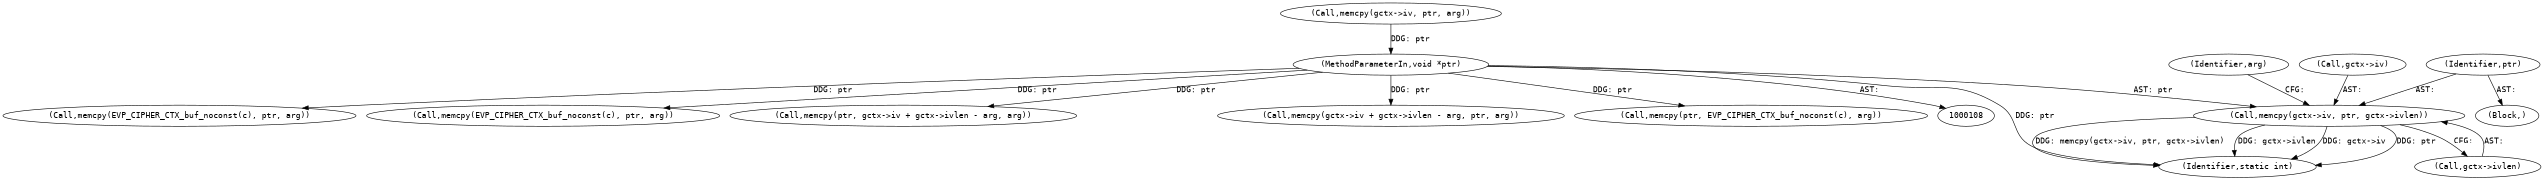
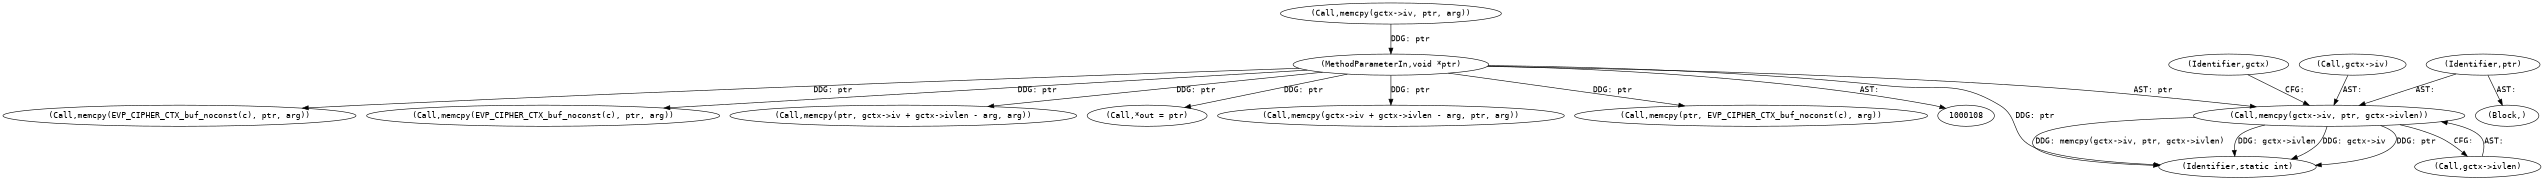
(2229, 65) -> (2229, 65)
none -> (1147, 116)
